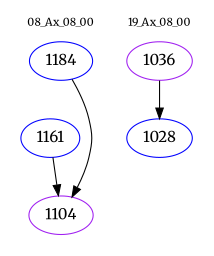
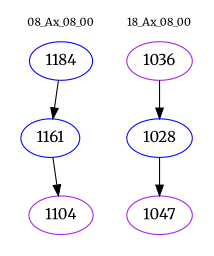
(160, 23) -> (160, 23)
(91, 133) -> (56, 94)
none -> (160, 215)
